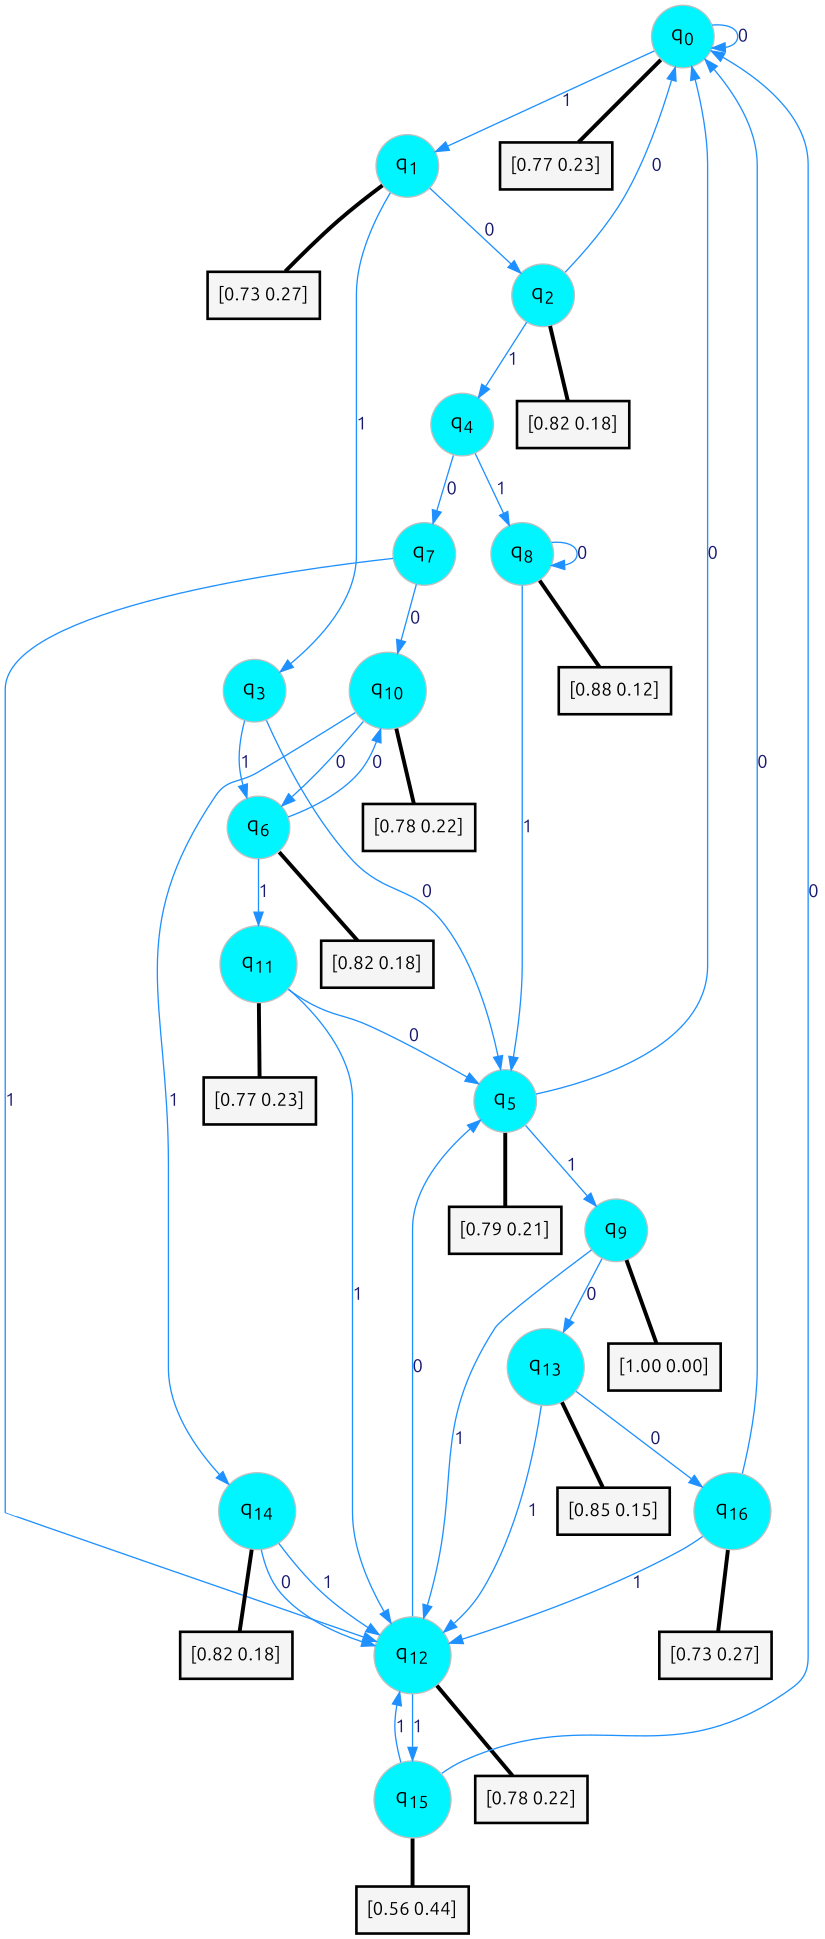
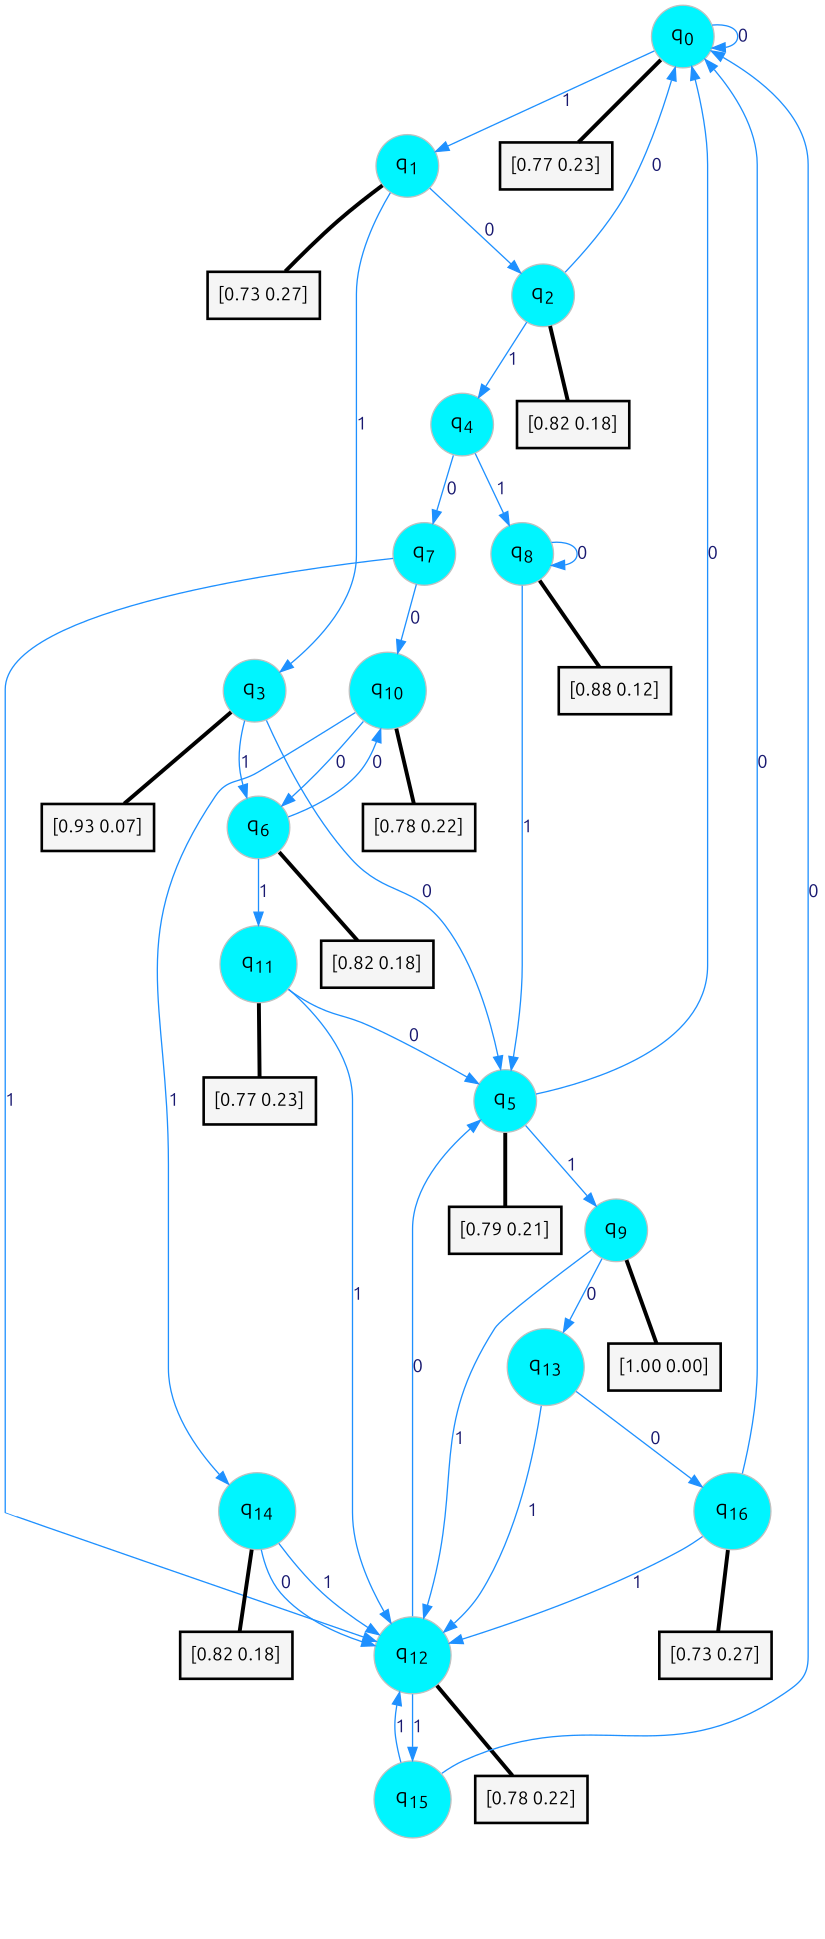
none -> (98, 827)
(614, 1511) -> none
(413, 1910) -> none
